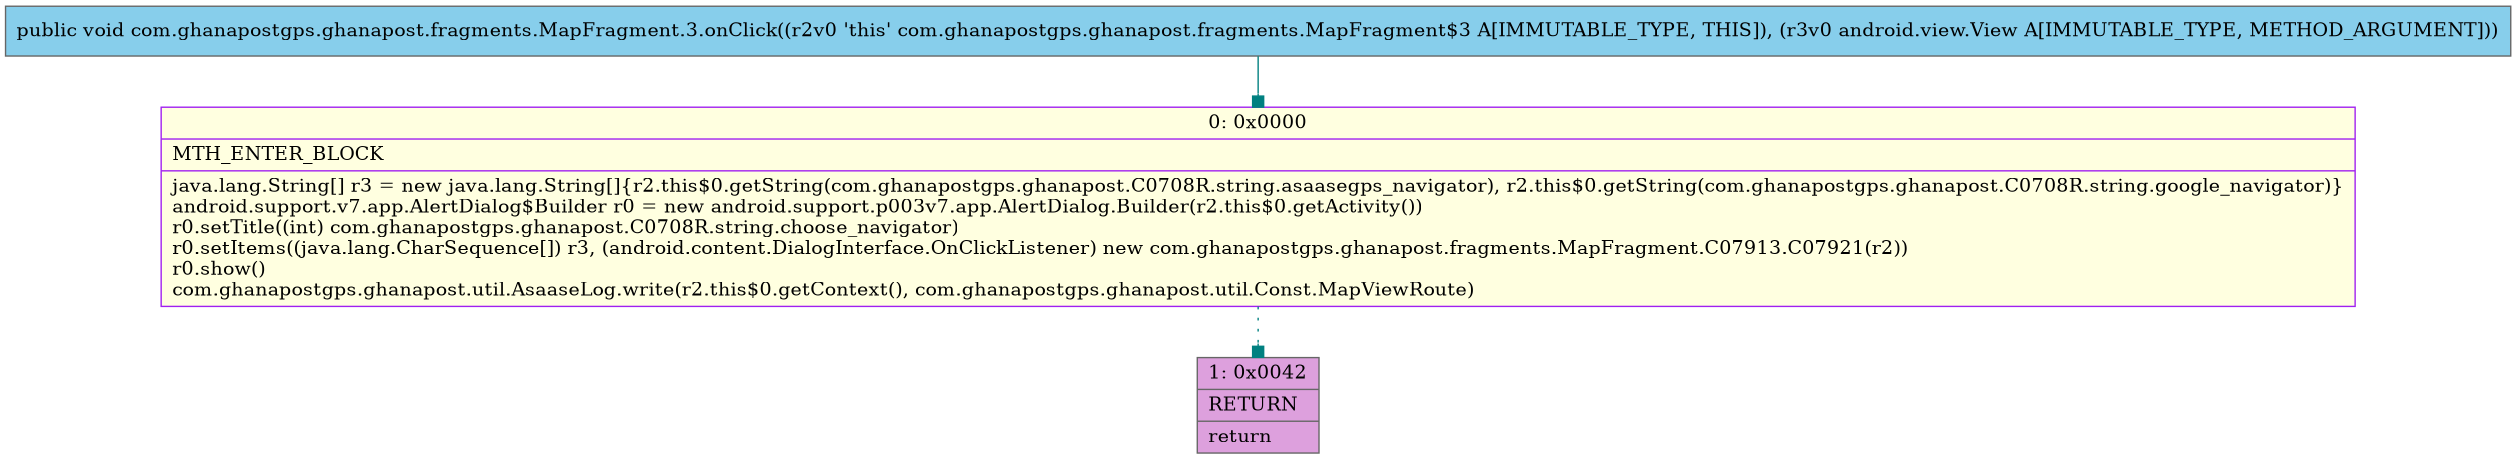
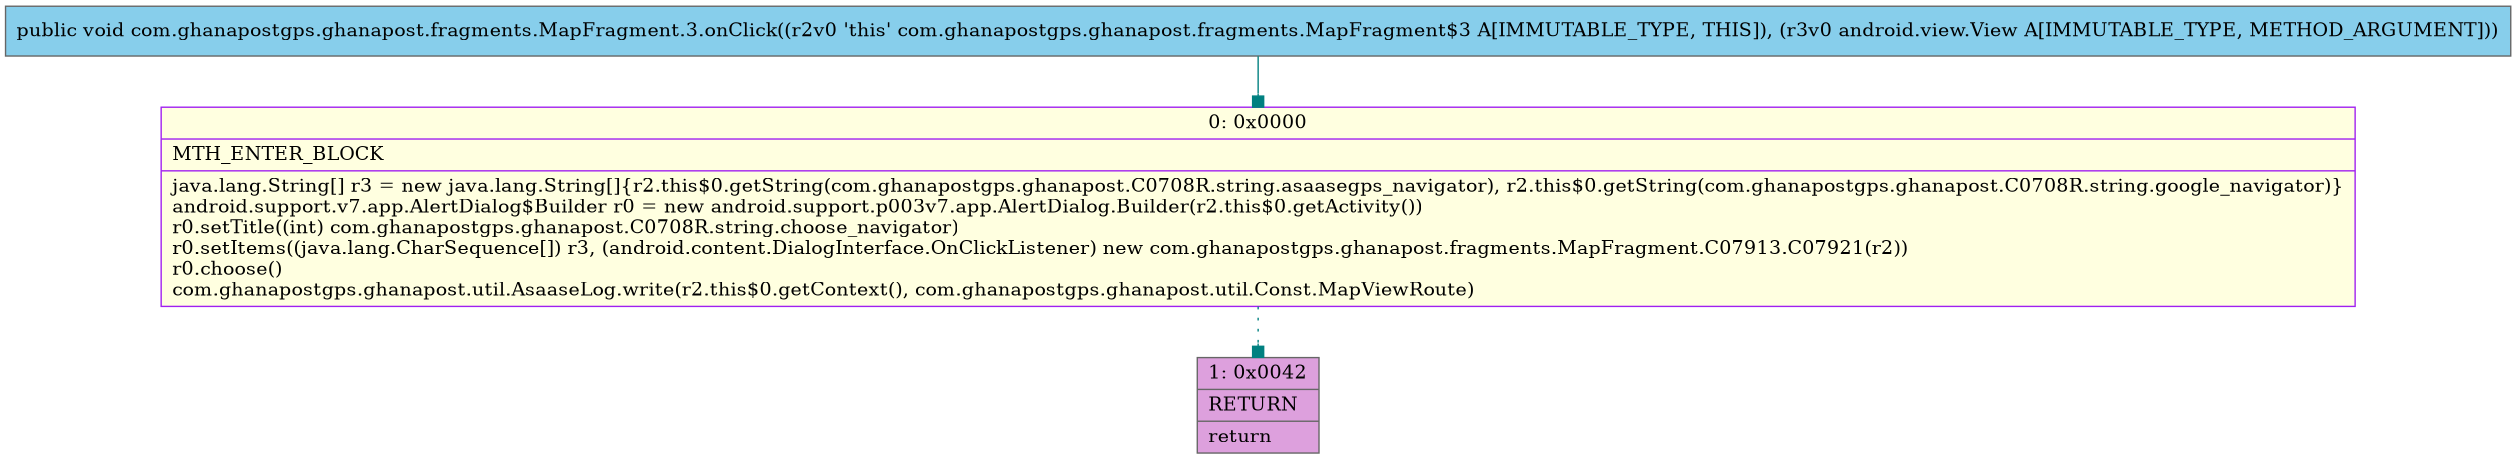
(219, 269) -> (228, 269)
